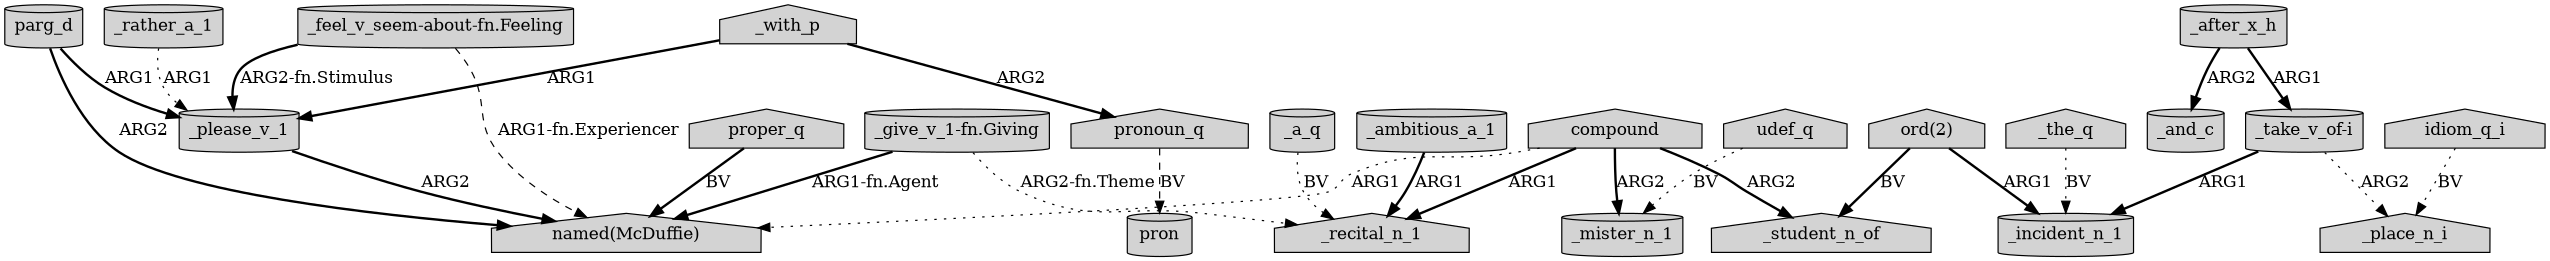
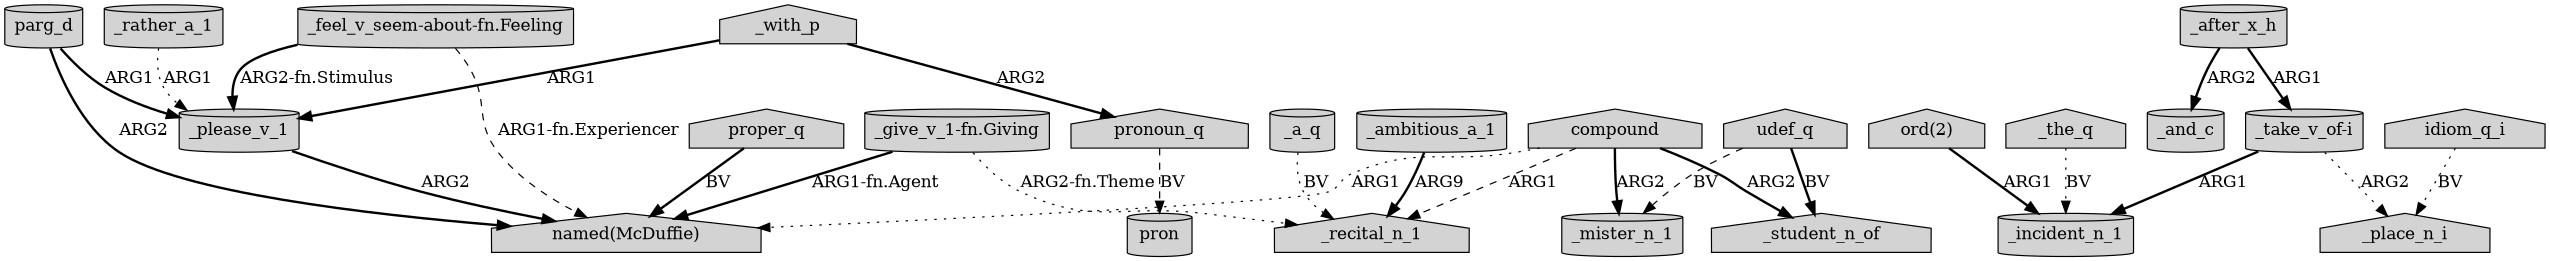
(1695, 173) -> (1695, 173)
(1879, 178) -> (1801, 175)
(1497, 181) -> (1497, 181)
(1440, 183) -> (1440, 183)
